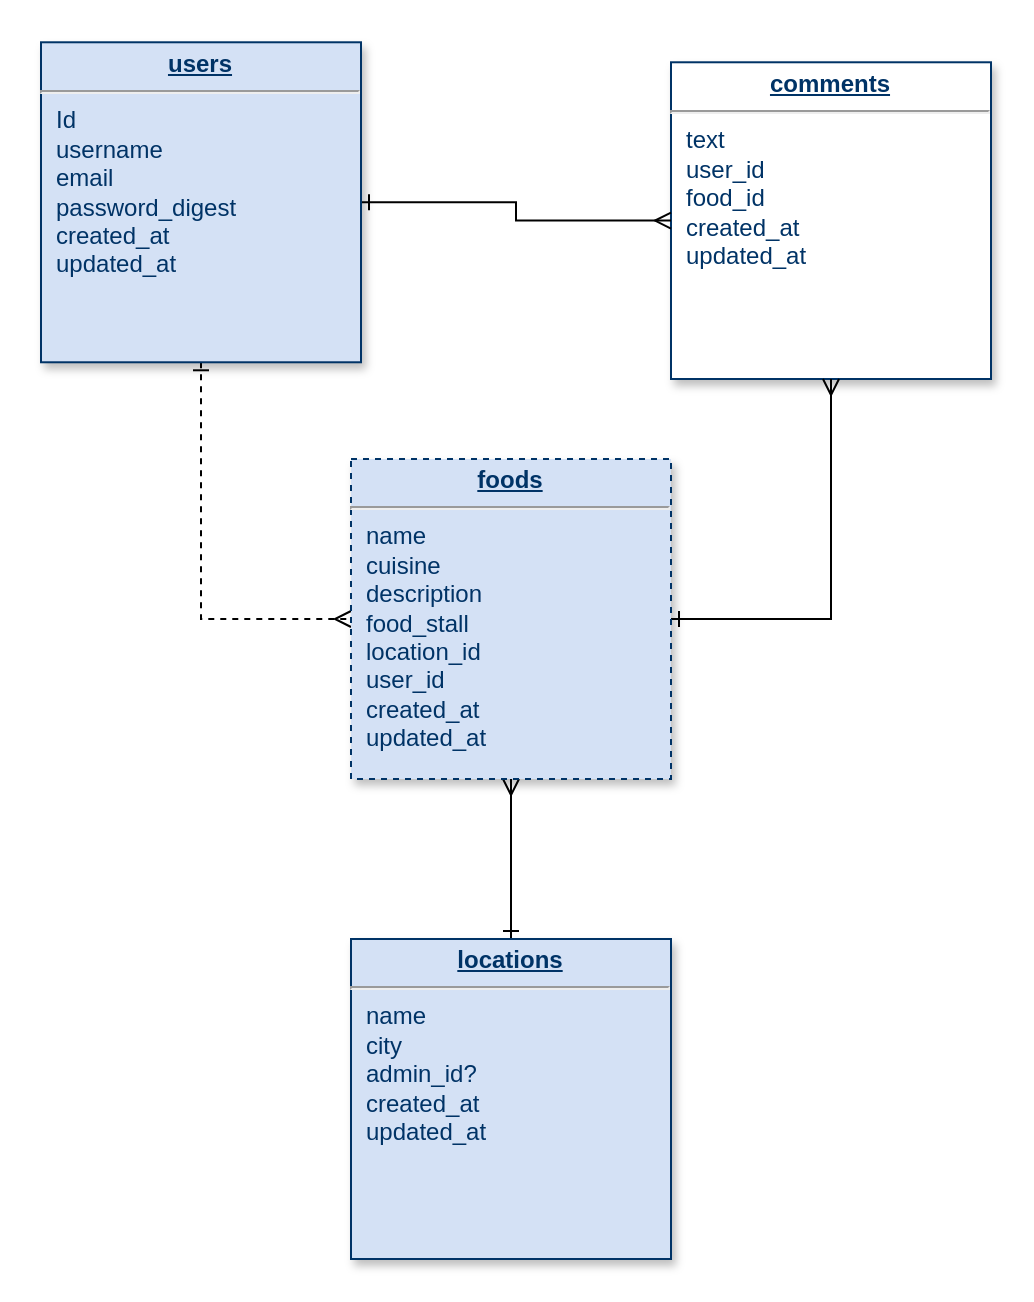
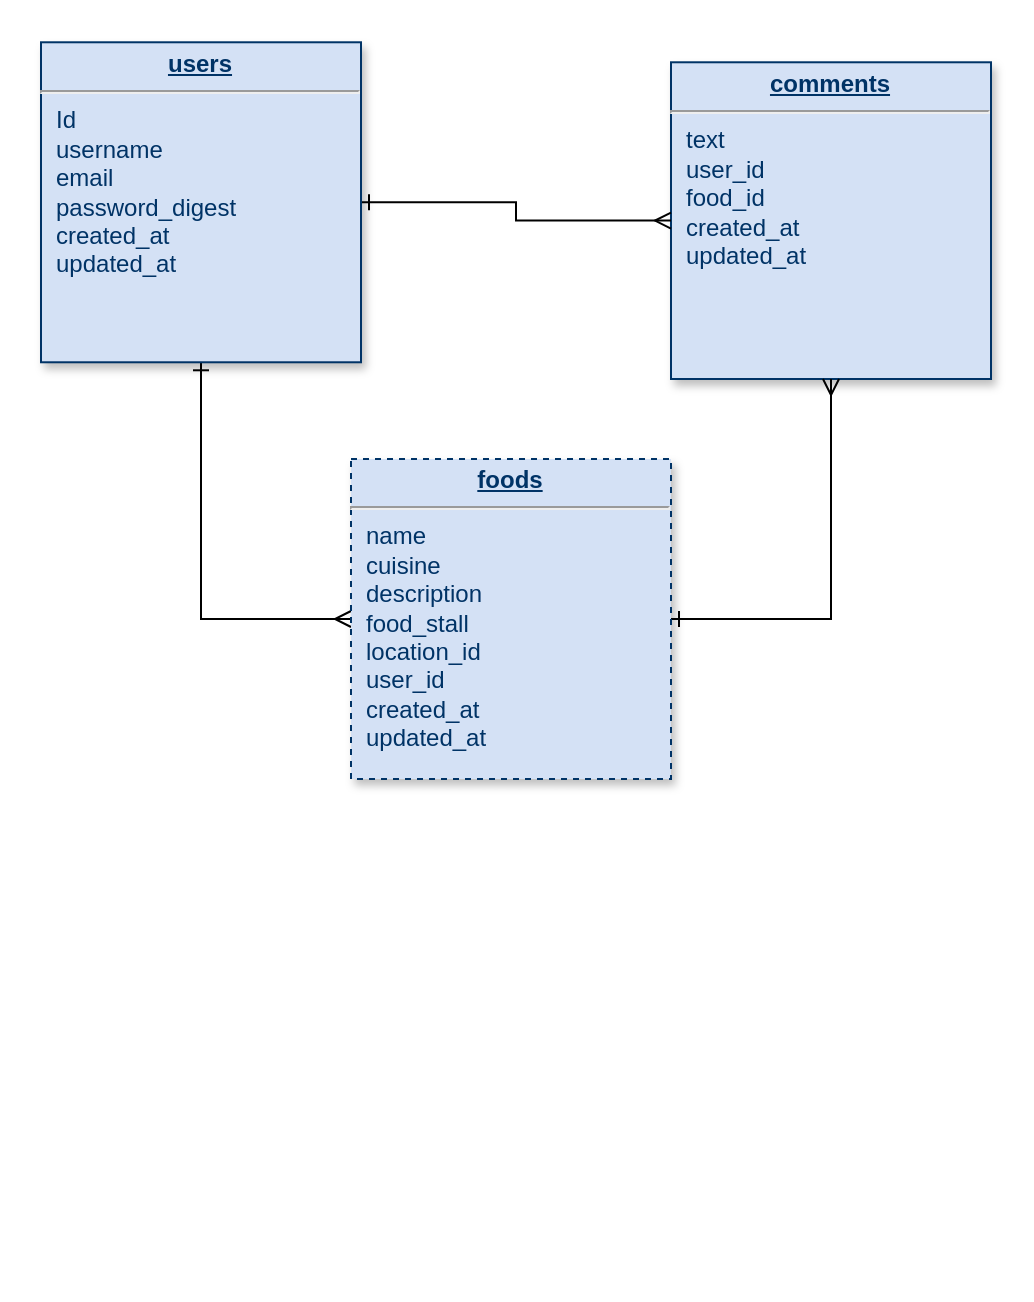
(831, 221) -> (831, 221)
(201, 567) -> (201, 567)
(511, 859) -> none
(511, 1099) -> none
